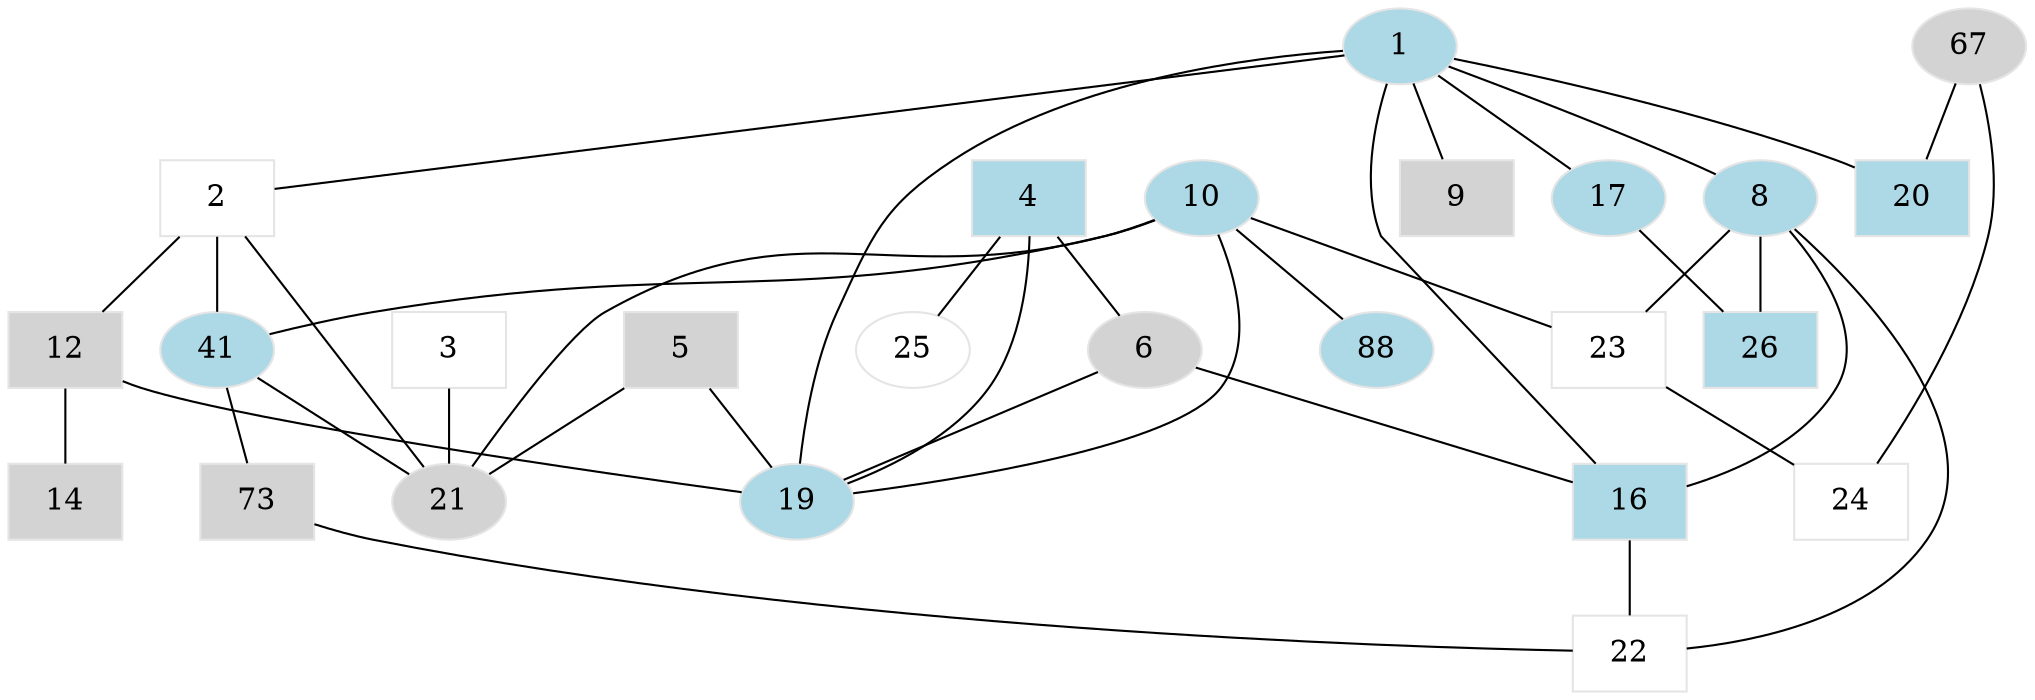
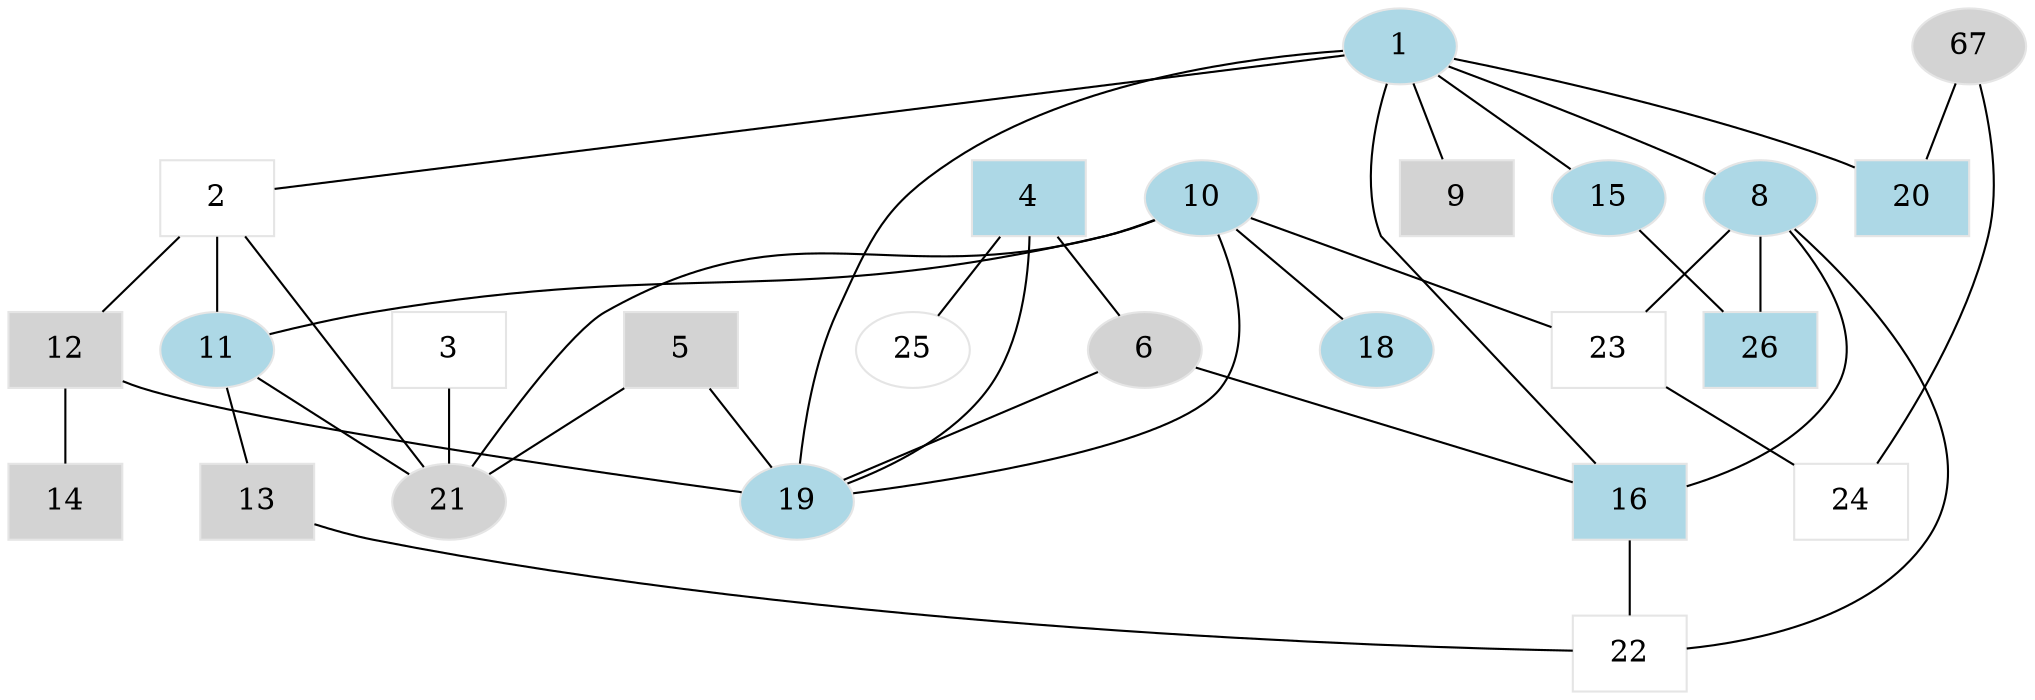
(1609, 198) -> (1609, 198)
(217, 350) -> (217, 350)
(1377, 350) -> (1377, 350)
(257, 502) -> (257, 502)
